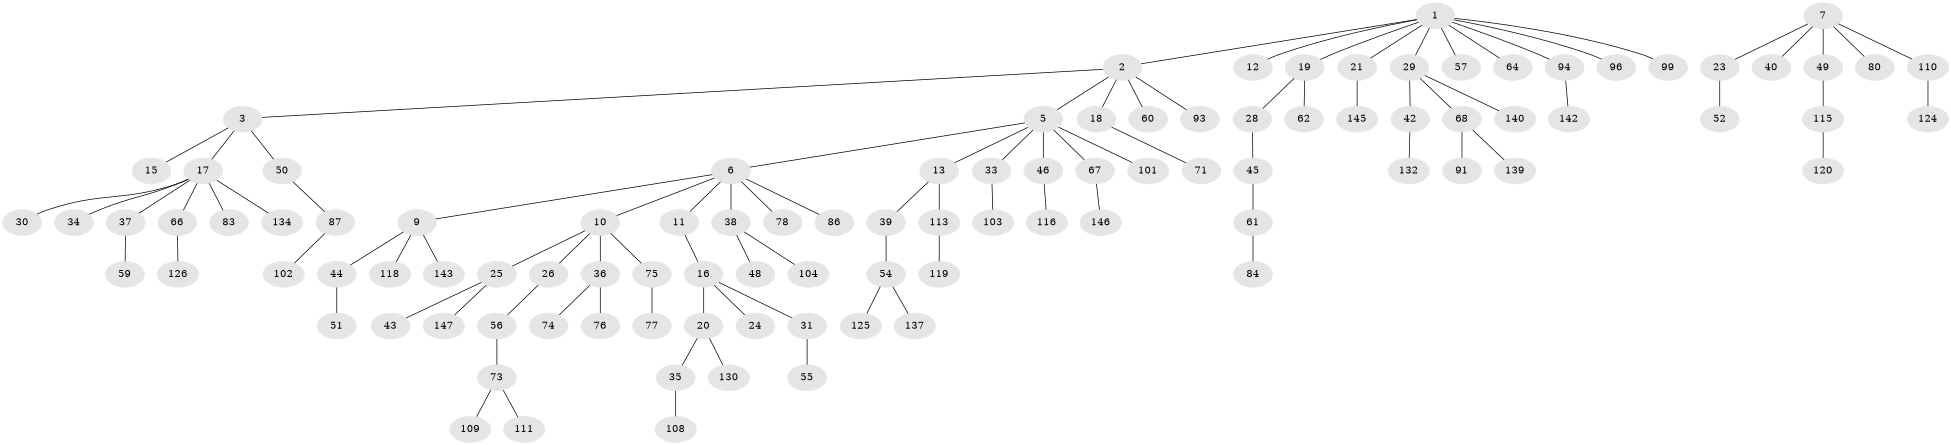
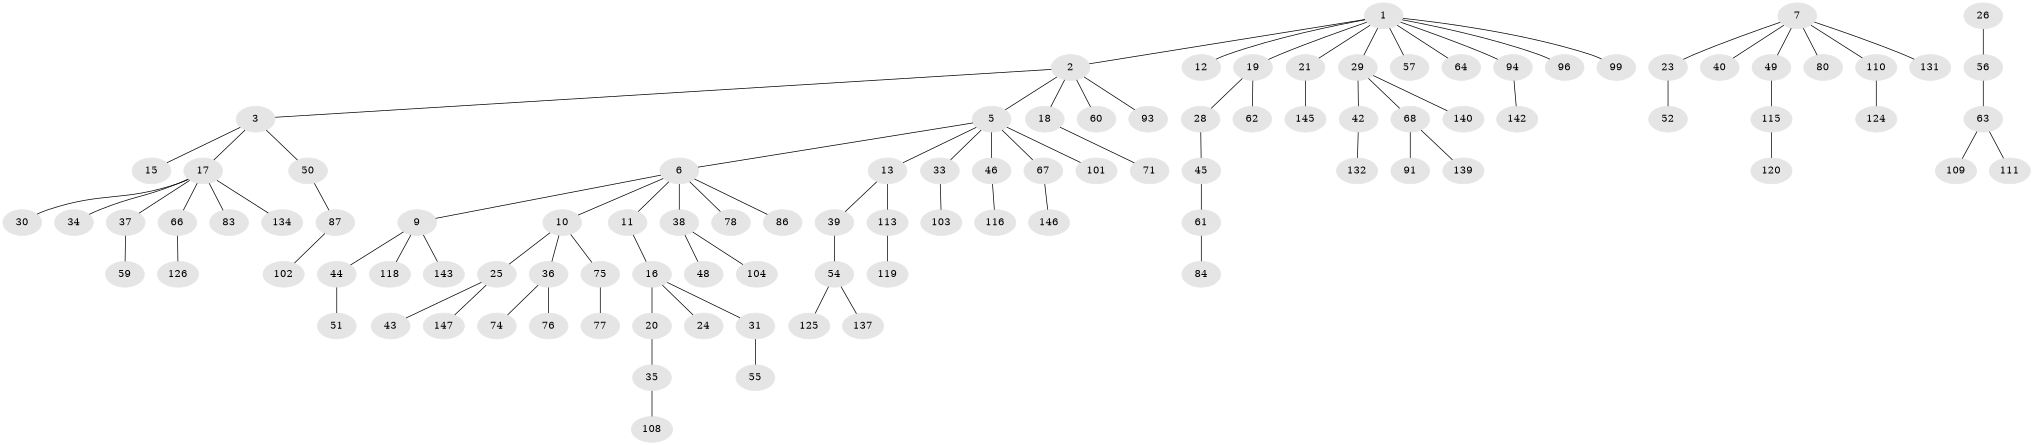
none -> (1930, 67)
(575, 248) -> none
(497, 378) -> (1983, 119)
(729, 378) -> none
